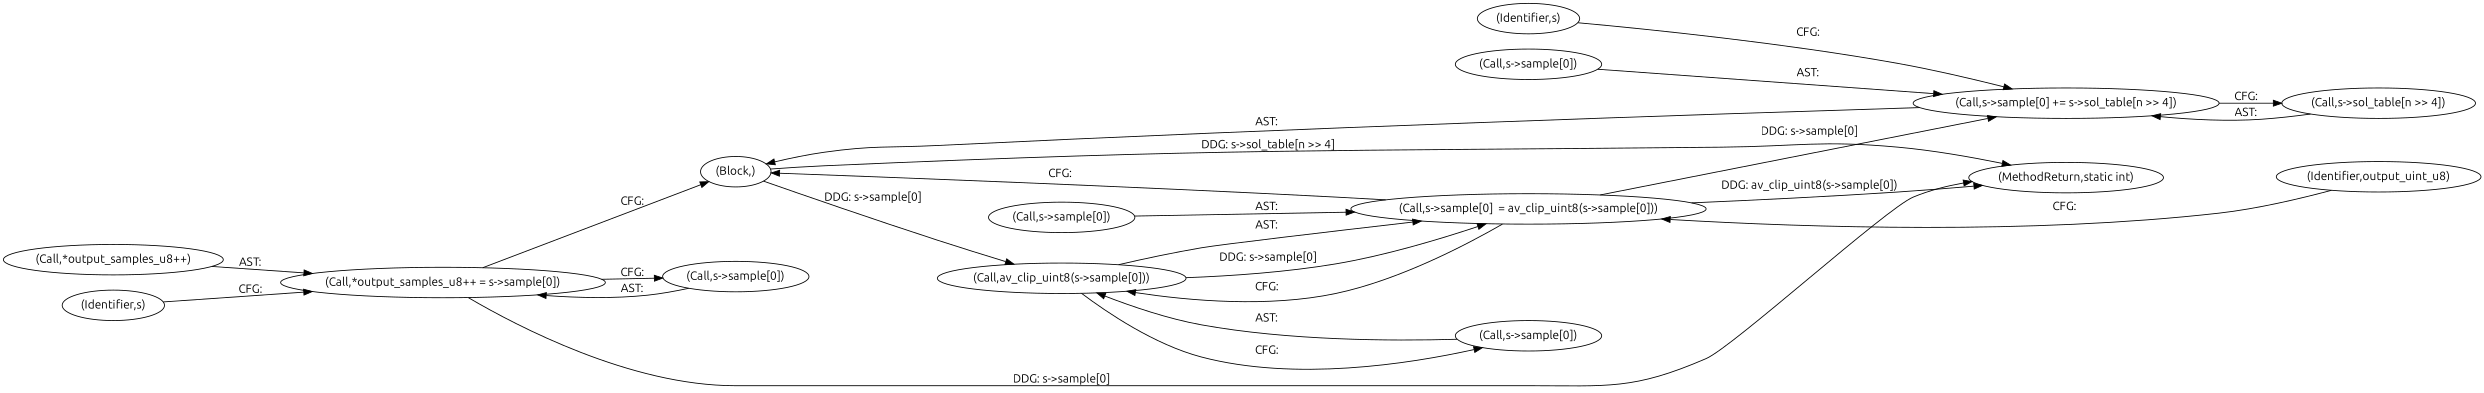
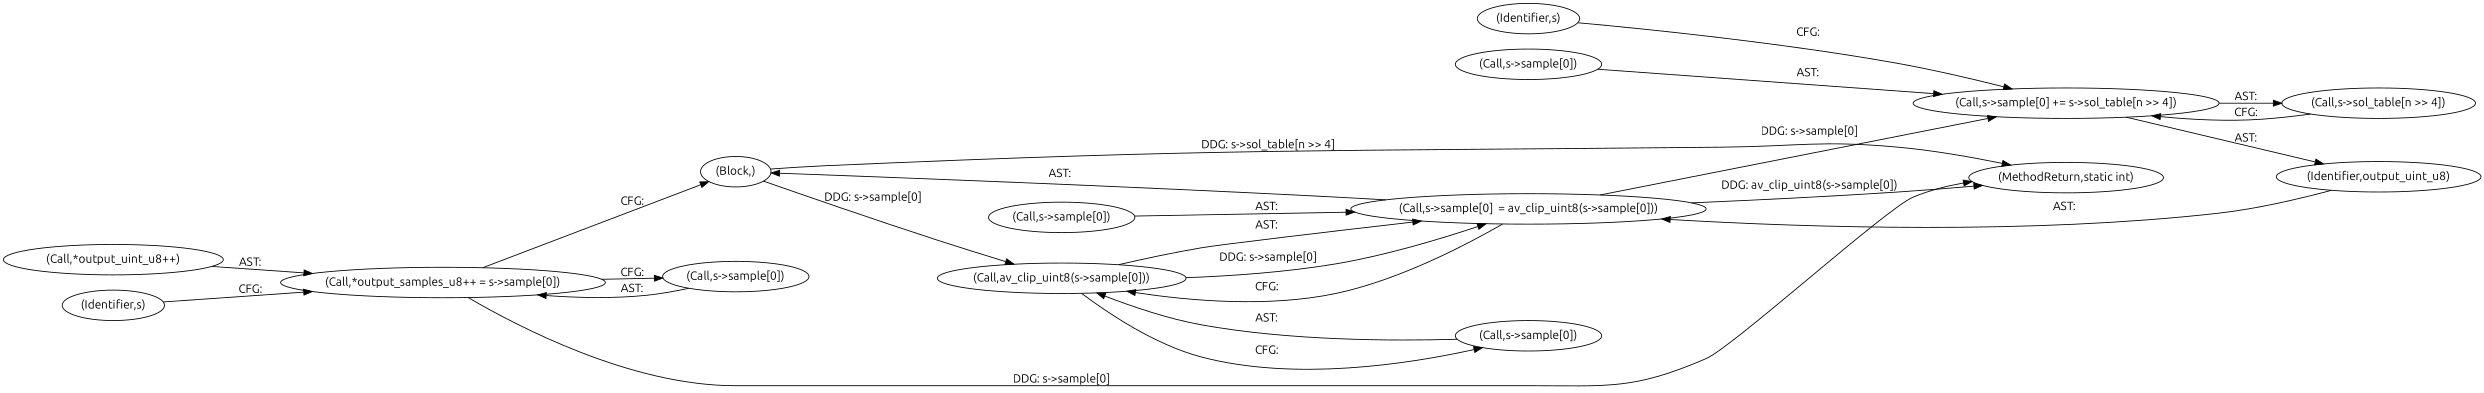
(2248, 97) -> (2248, 97)
(2248, 113) -> (2248, 113)
(1347, 128) -> (2221, 140)
(1062, 174) -> (1062, 174)
(2066, 207) -> (2066, 207)
(113, 260) -> (113, 260)
